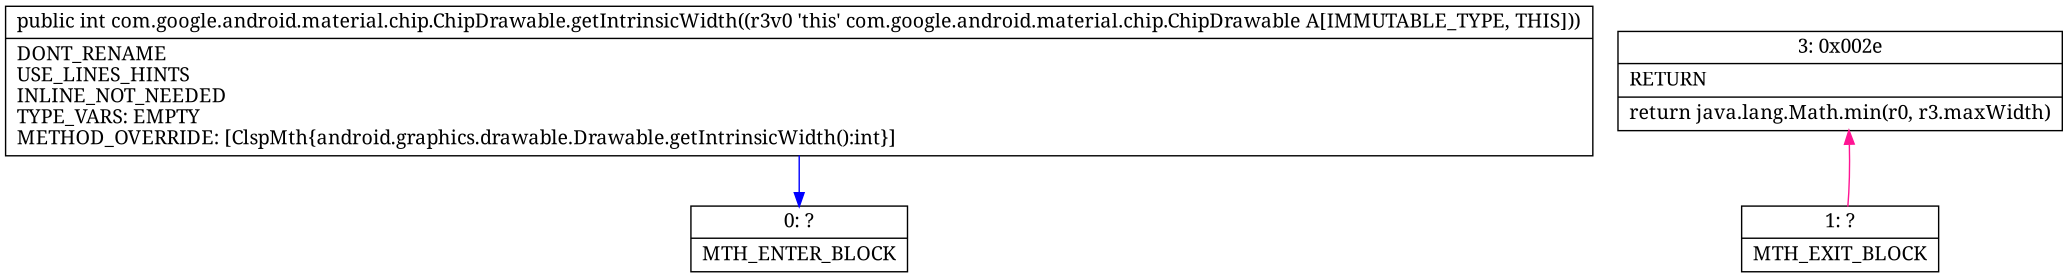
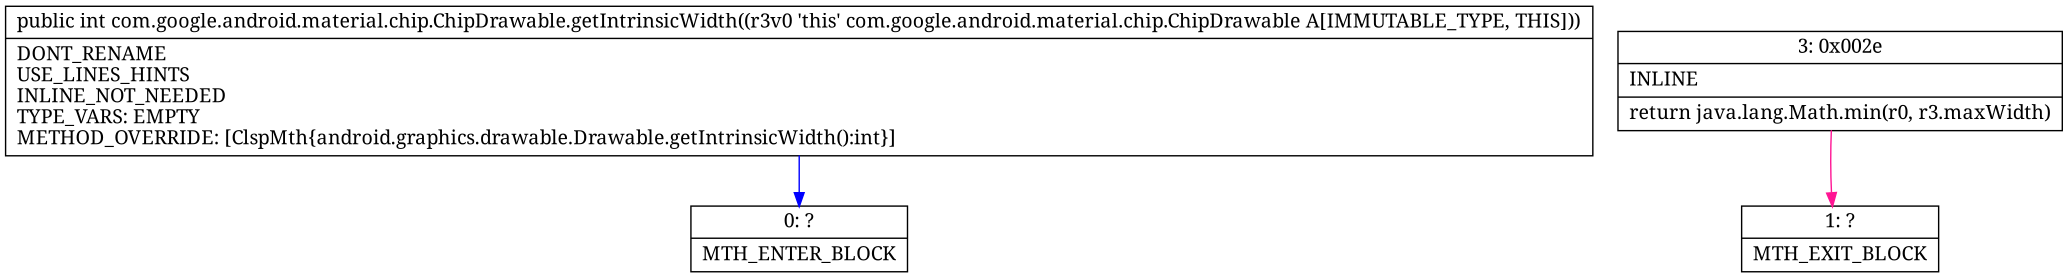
(1668, 80) -> (1664, 80)
(1849, 176) -> (1831, 161)
